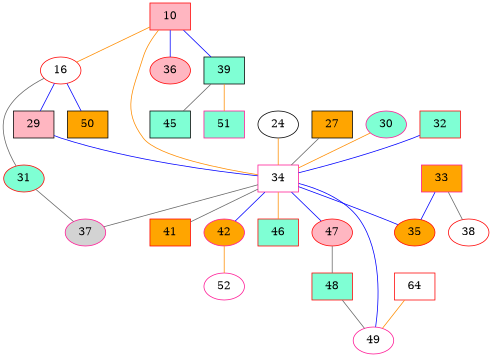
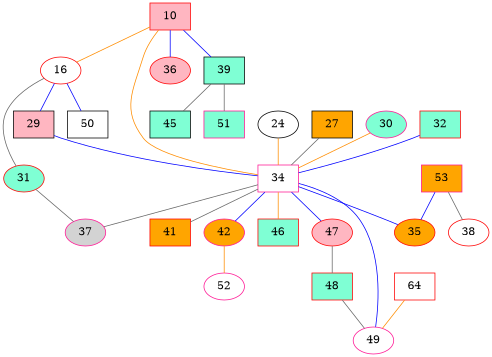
(224, 98) -> (224, 98)
(88, 124) -> (88, 124)
(442, 178) -> (442, 178)
